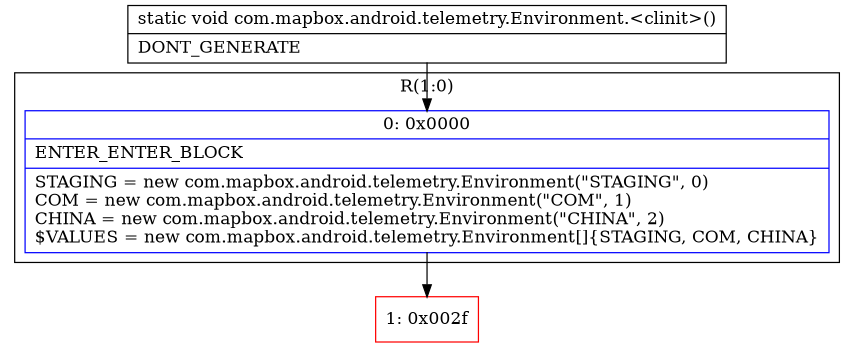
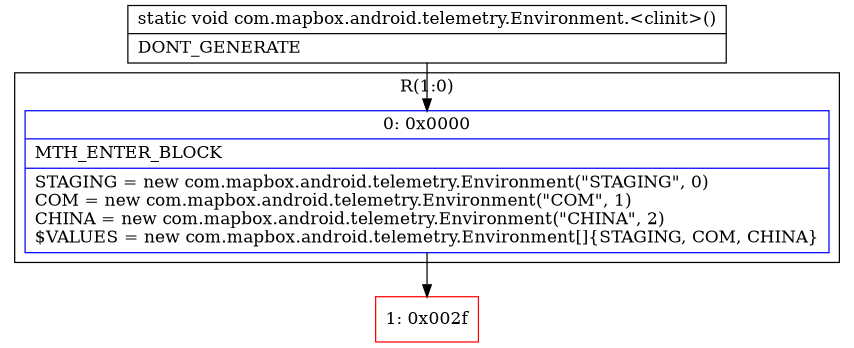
(139, 153) -> (129, 153)
